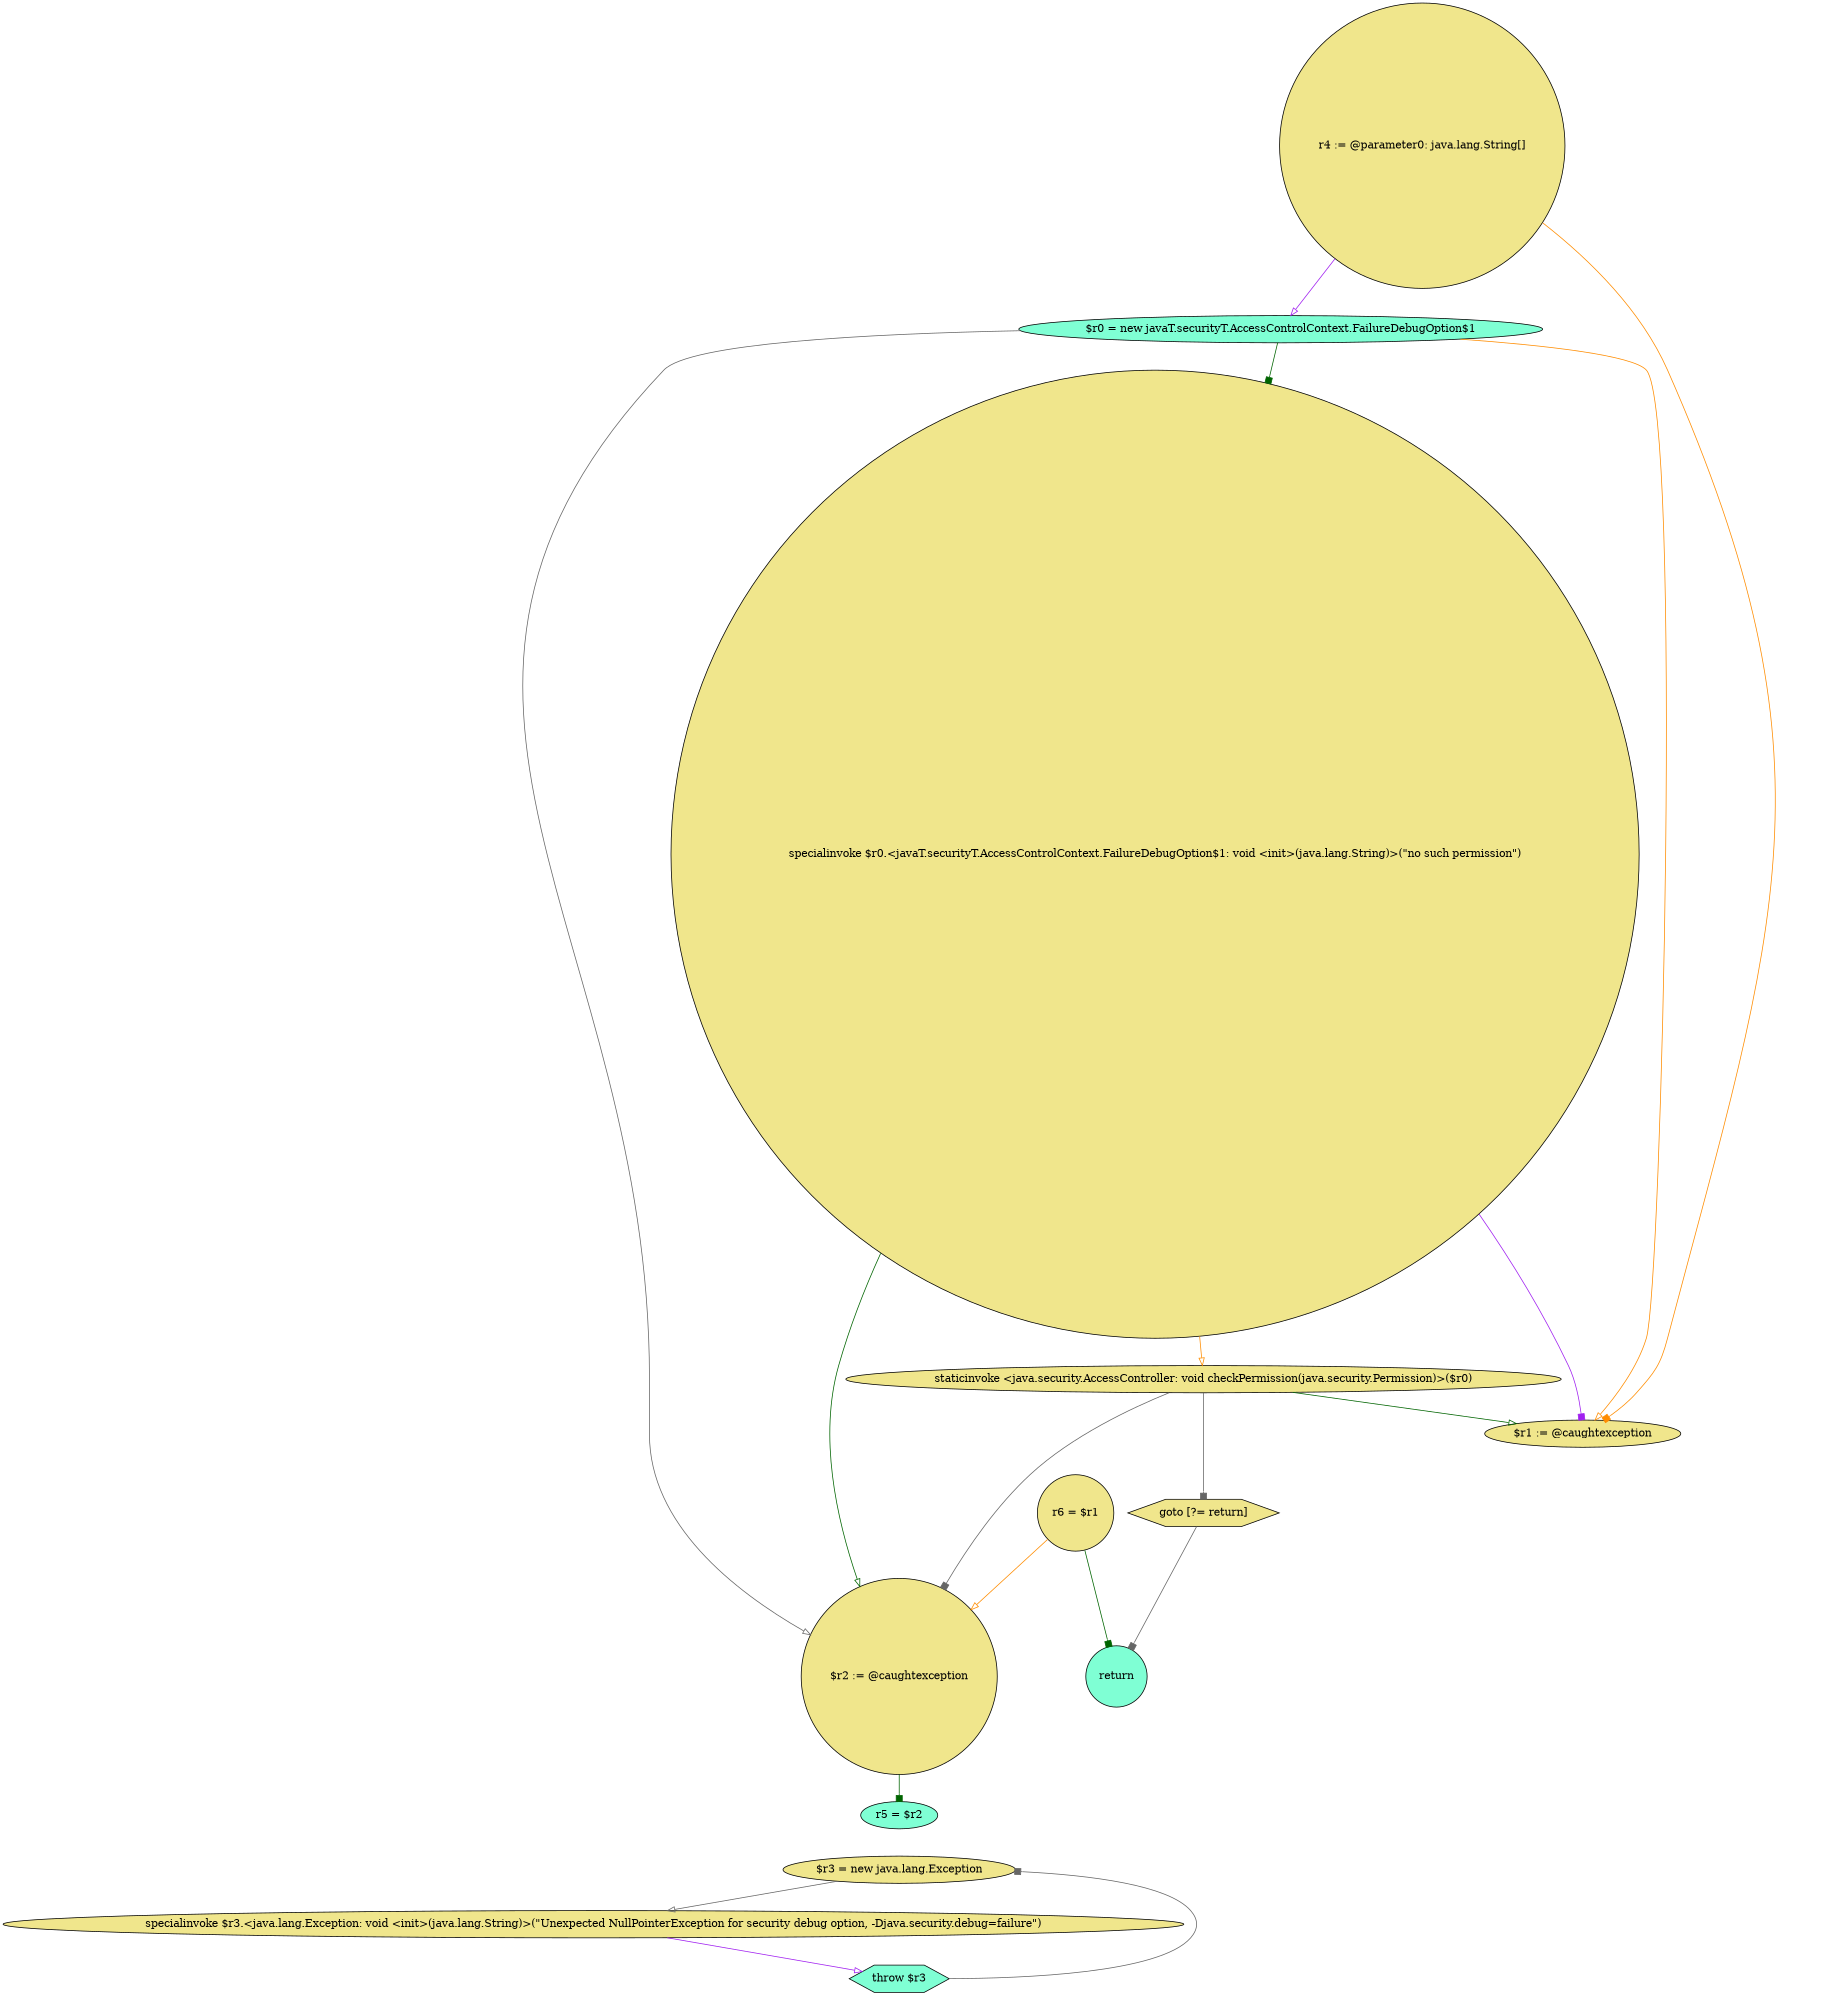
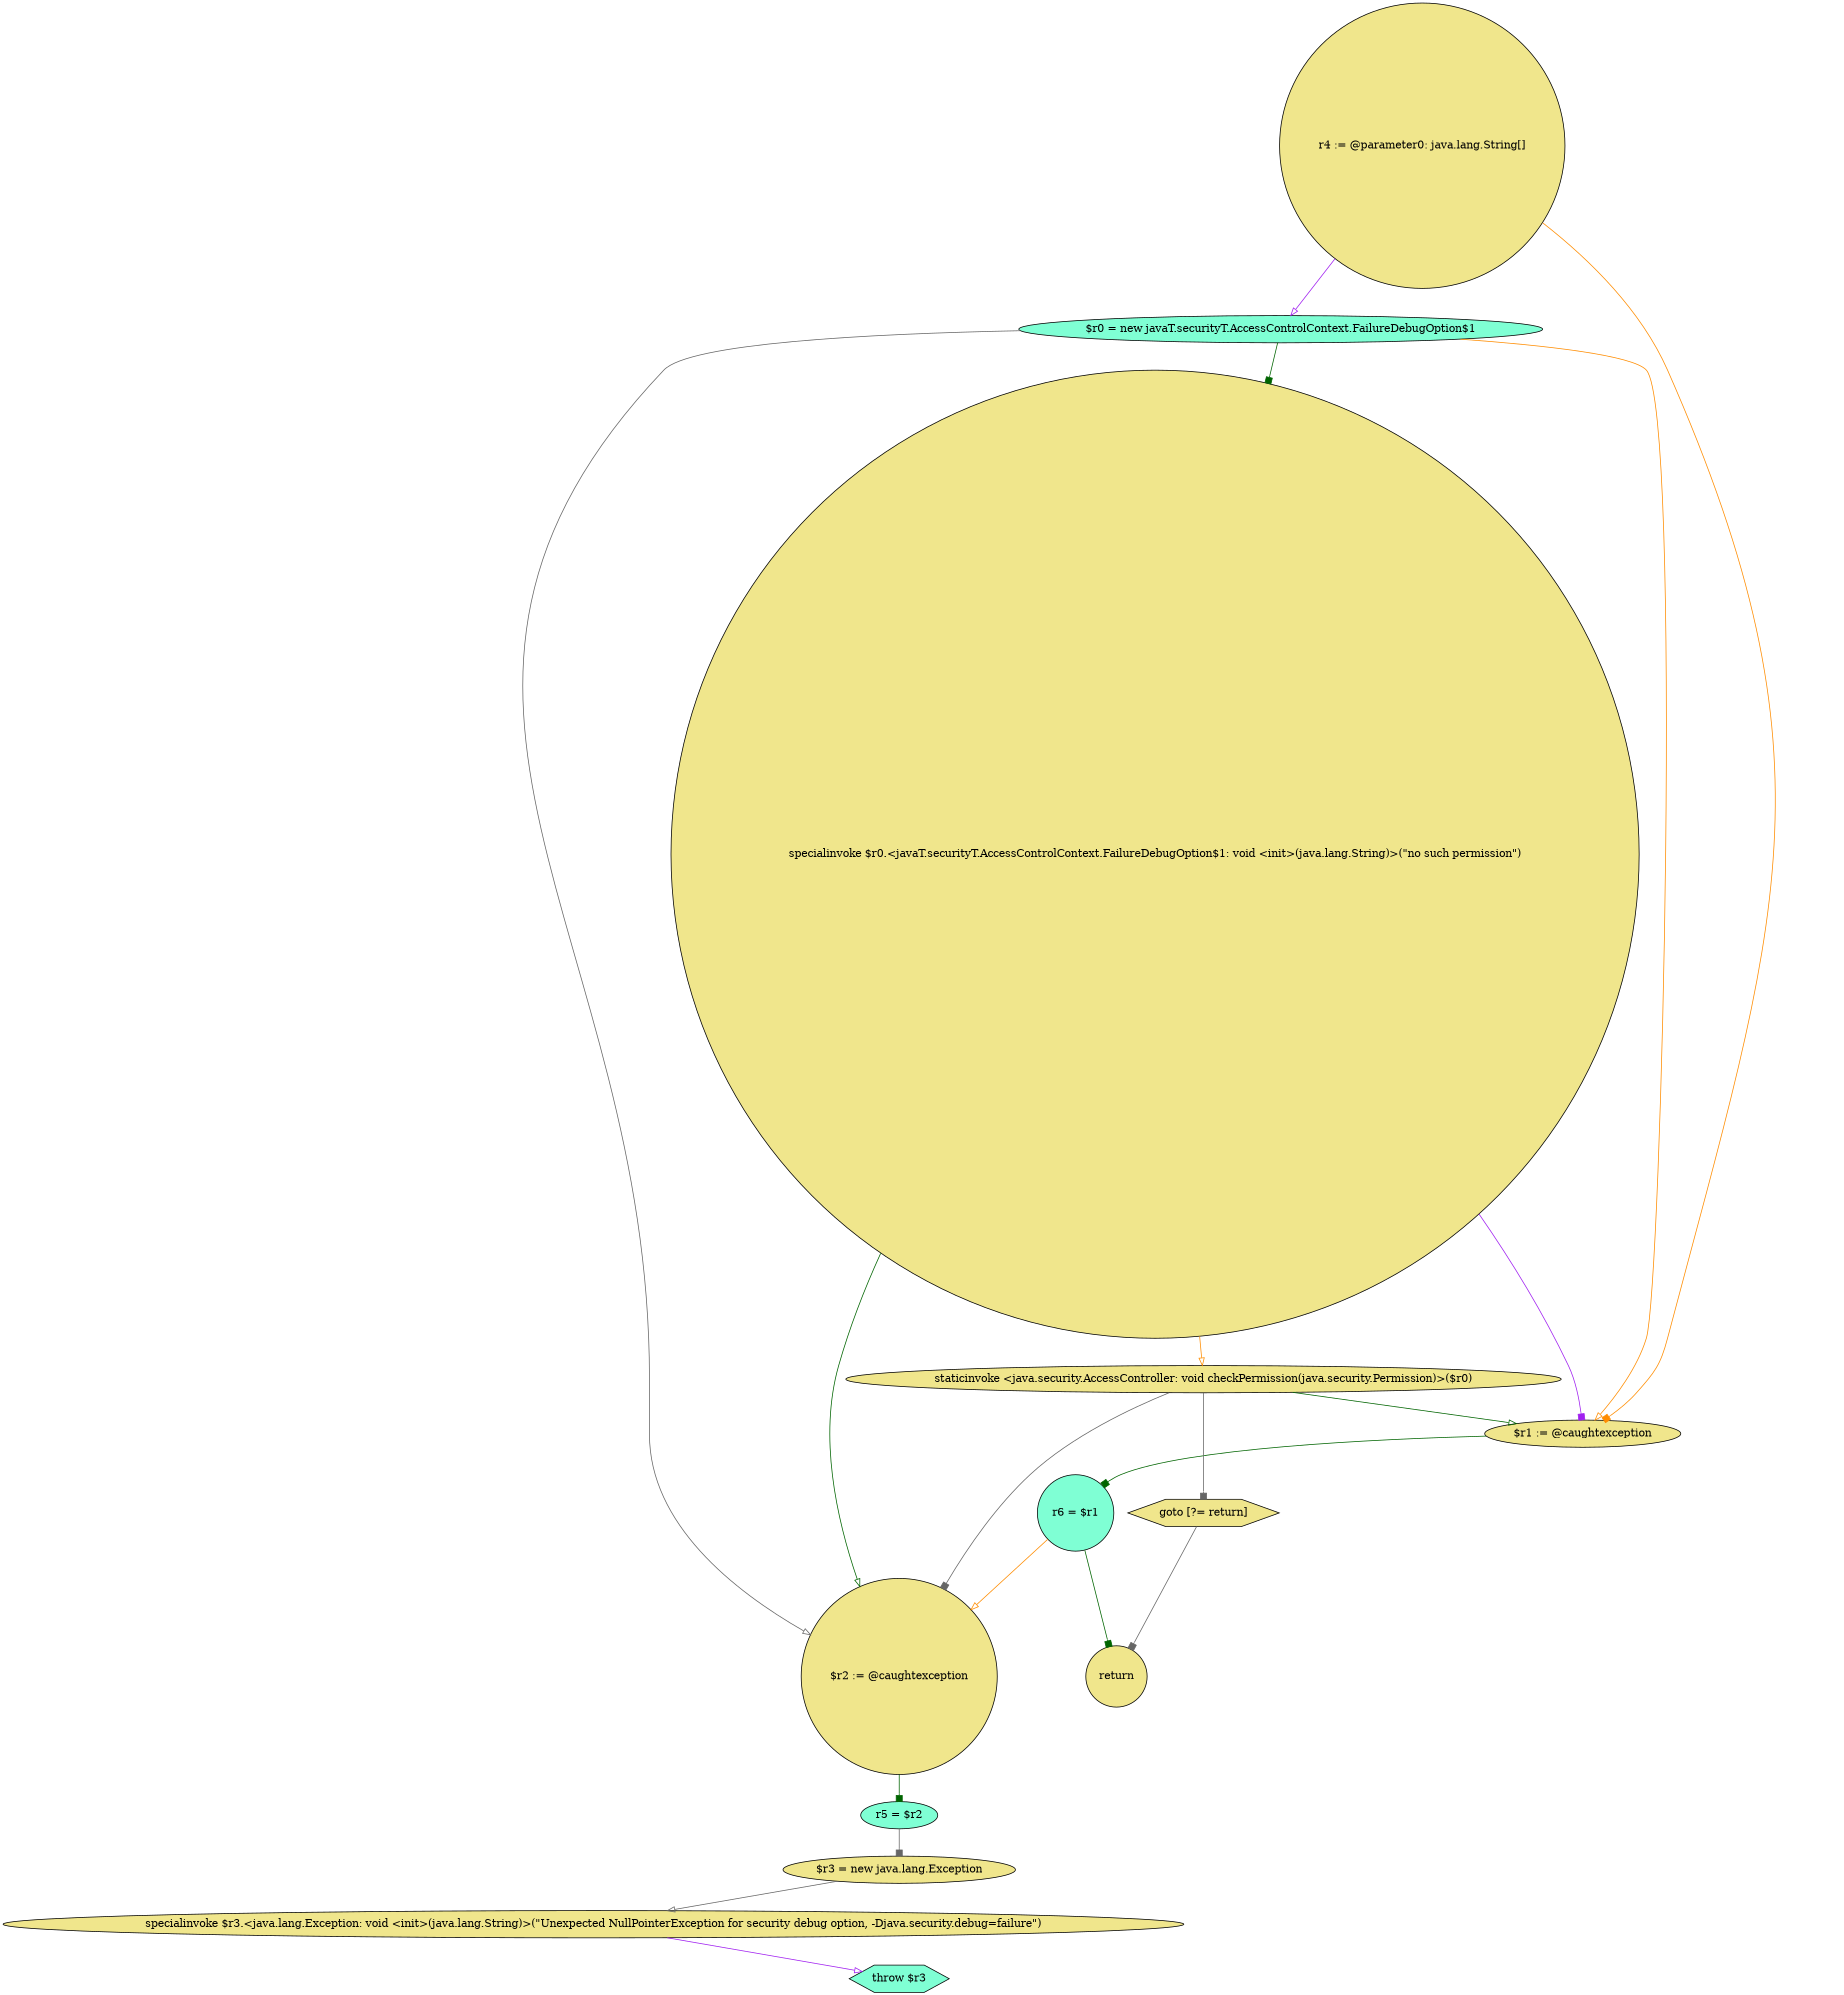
none -> (1296, 1446)
(1076, 1513) -> (1076, 1513)
(1116, 1676) -> (1116, 1676)
(1173, 1950) -> (899, 1839)
